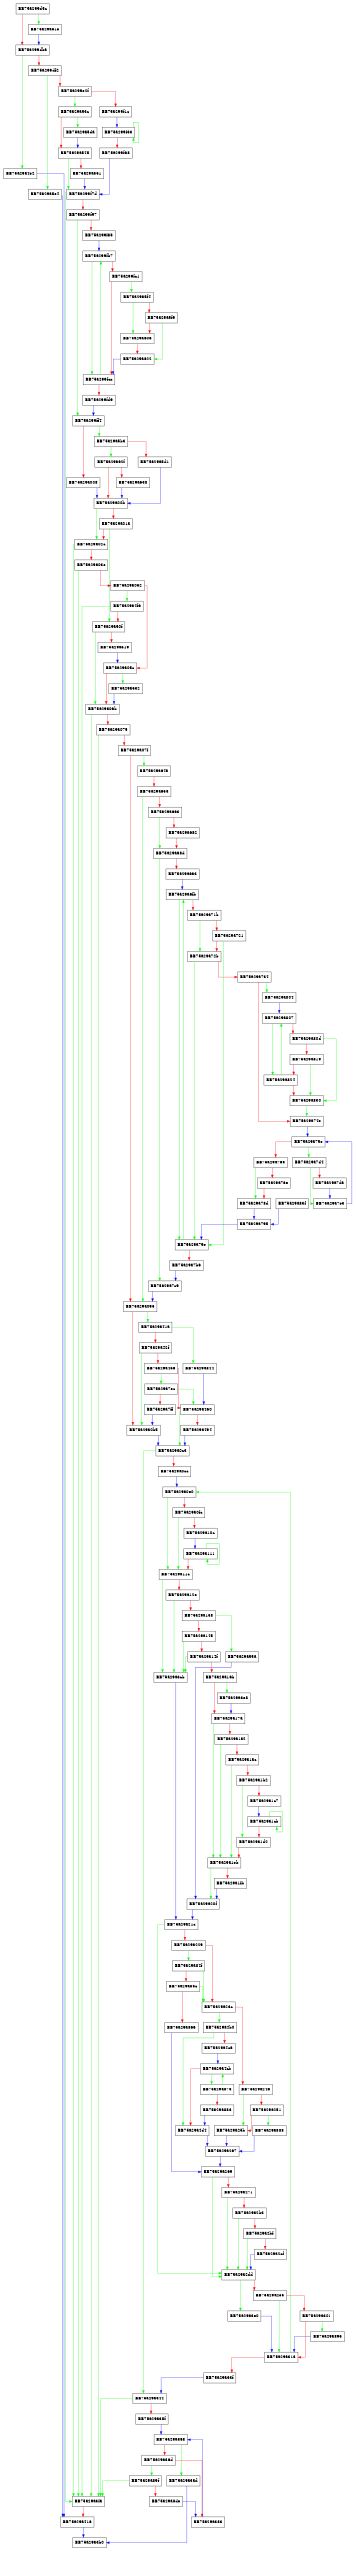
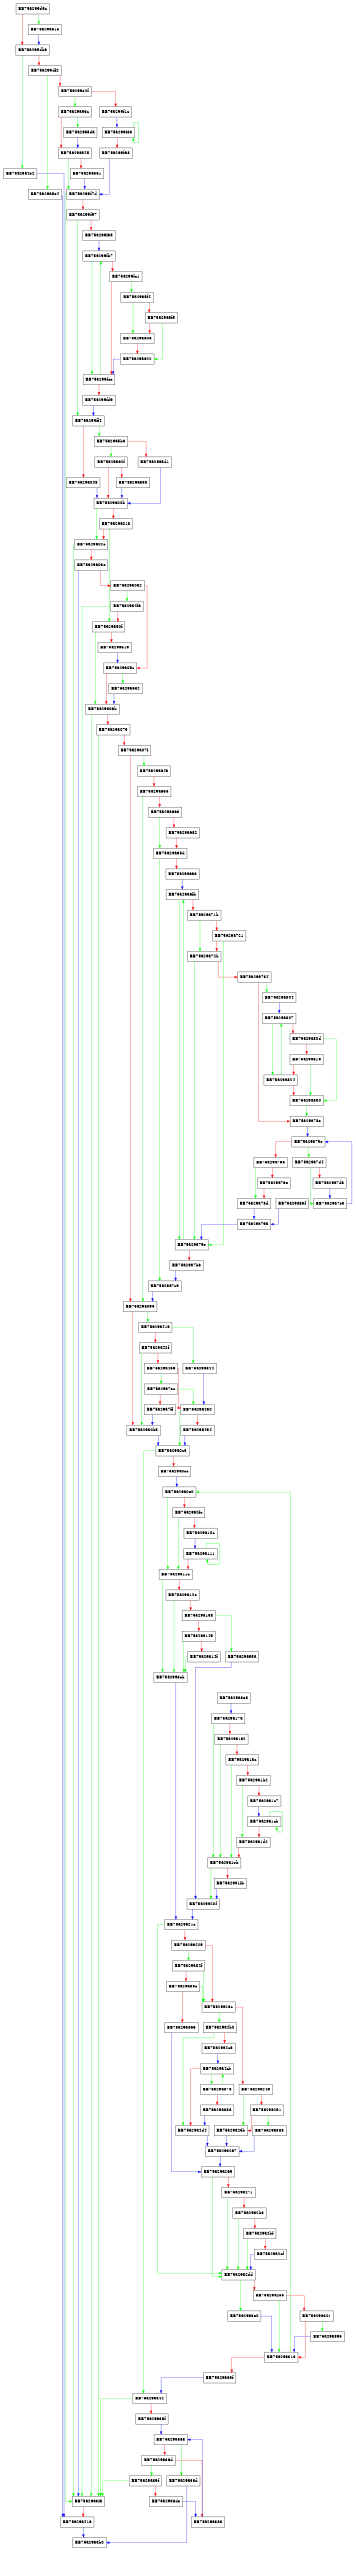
(307, 1121) -> (307, 1121)
(78, 1532) -> (78, 1532)
(220, 1677) -> none
